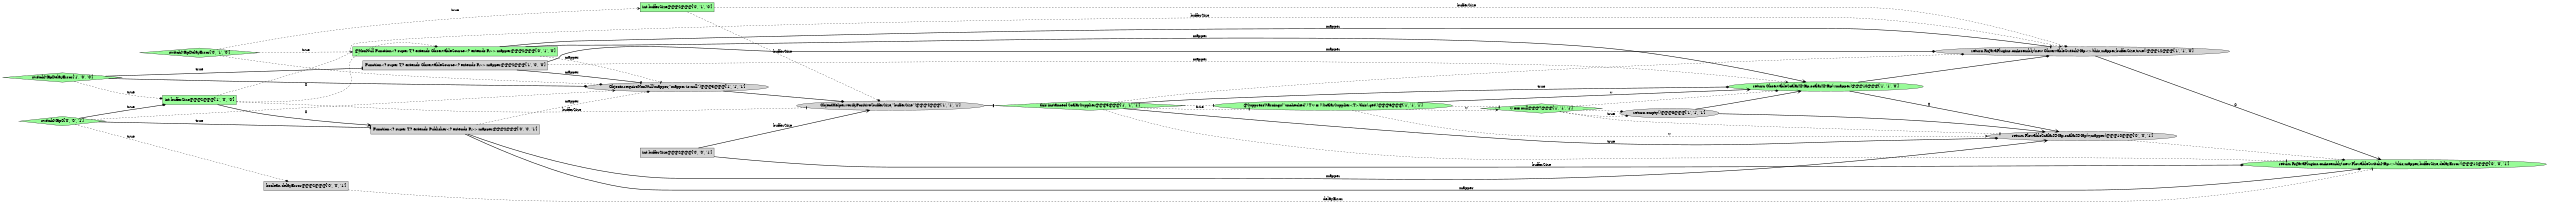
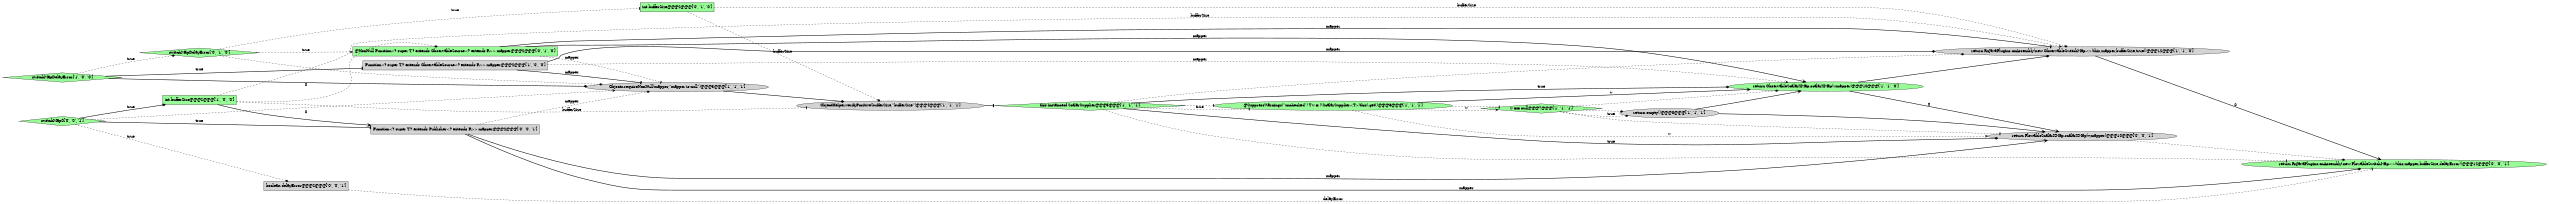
(427, 21) -> (427, 21)
(116, 92) -> (124, 63)
(677, 153) -> none
